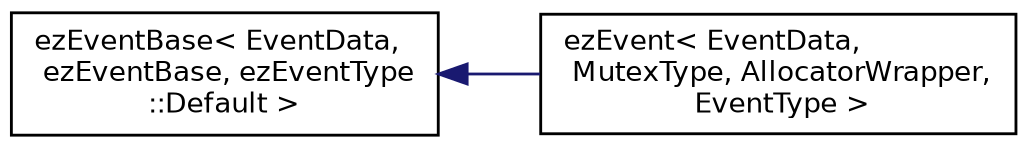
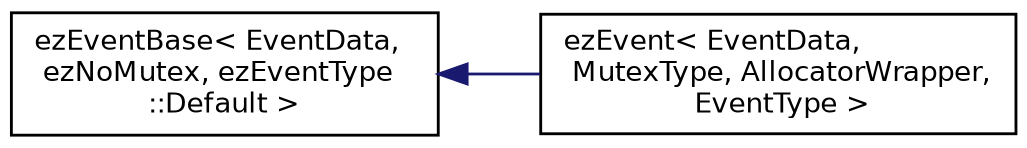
(225, 74) -> (225, 74)
